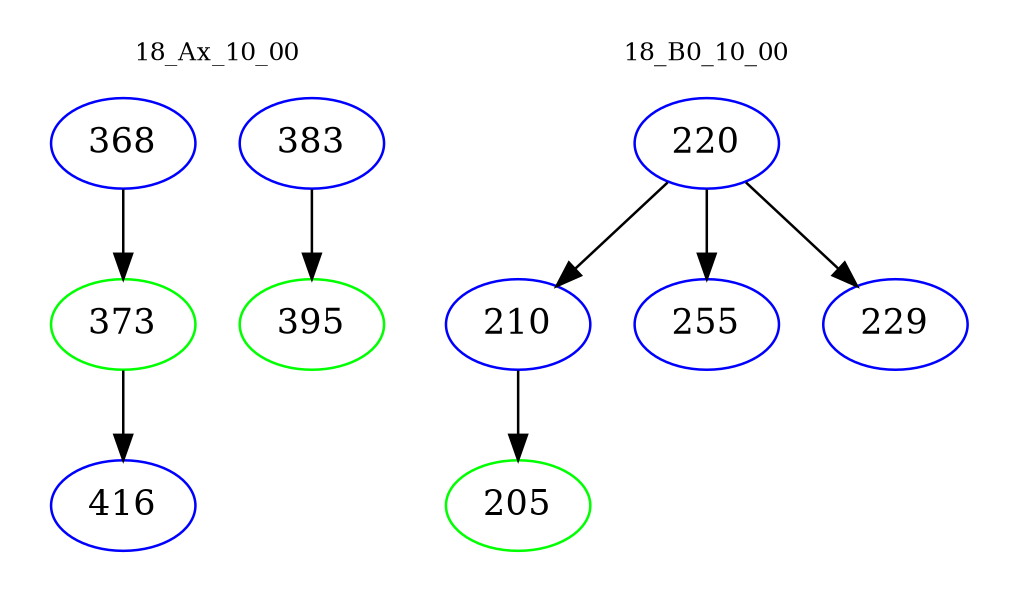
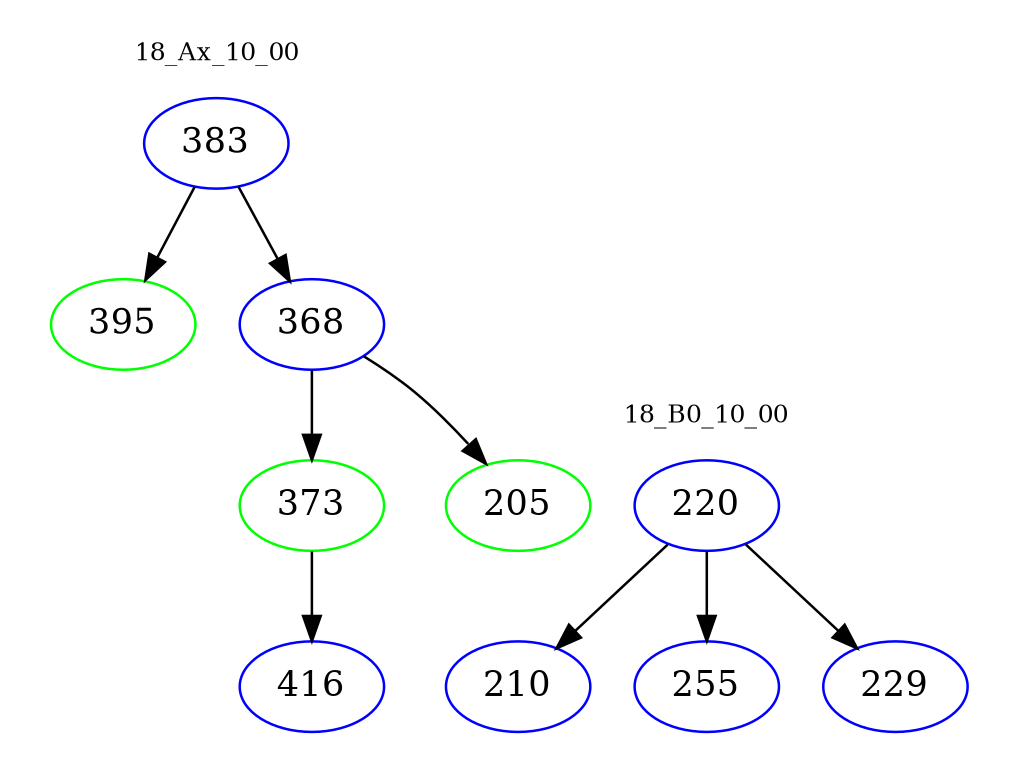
none -> (258, 223)
(518, 403) -> (442, 417)
